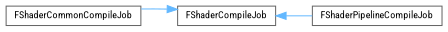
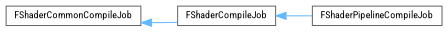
(154, 9) -> (164, 23)
